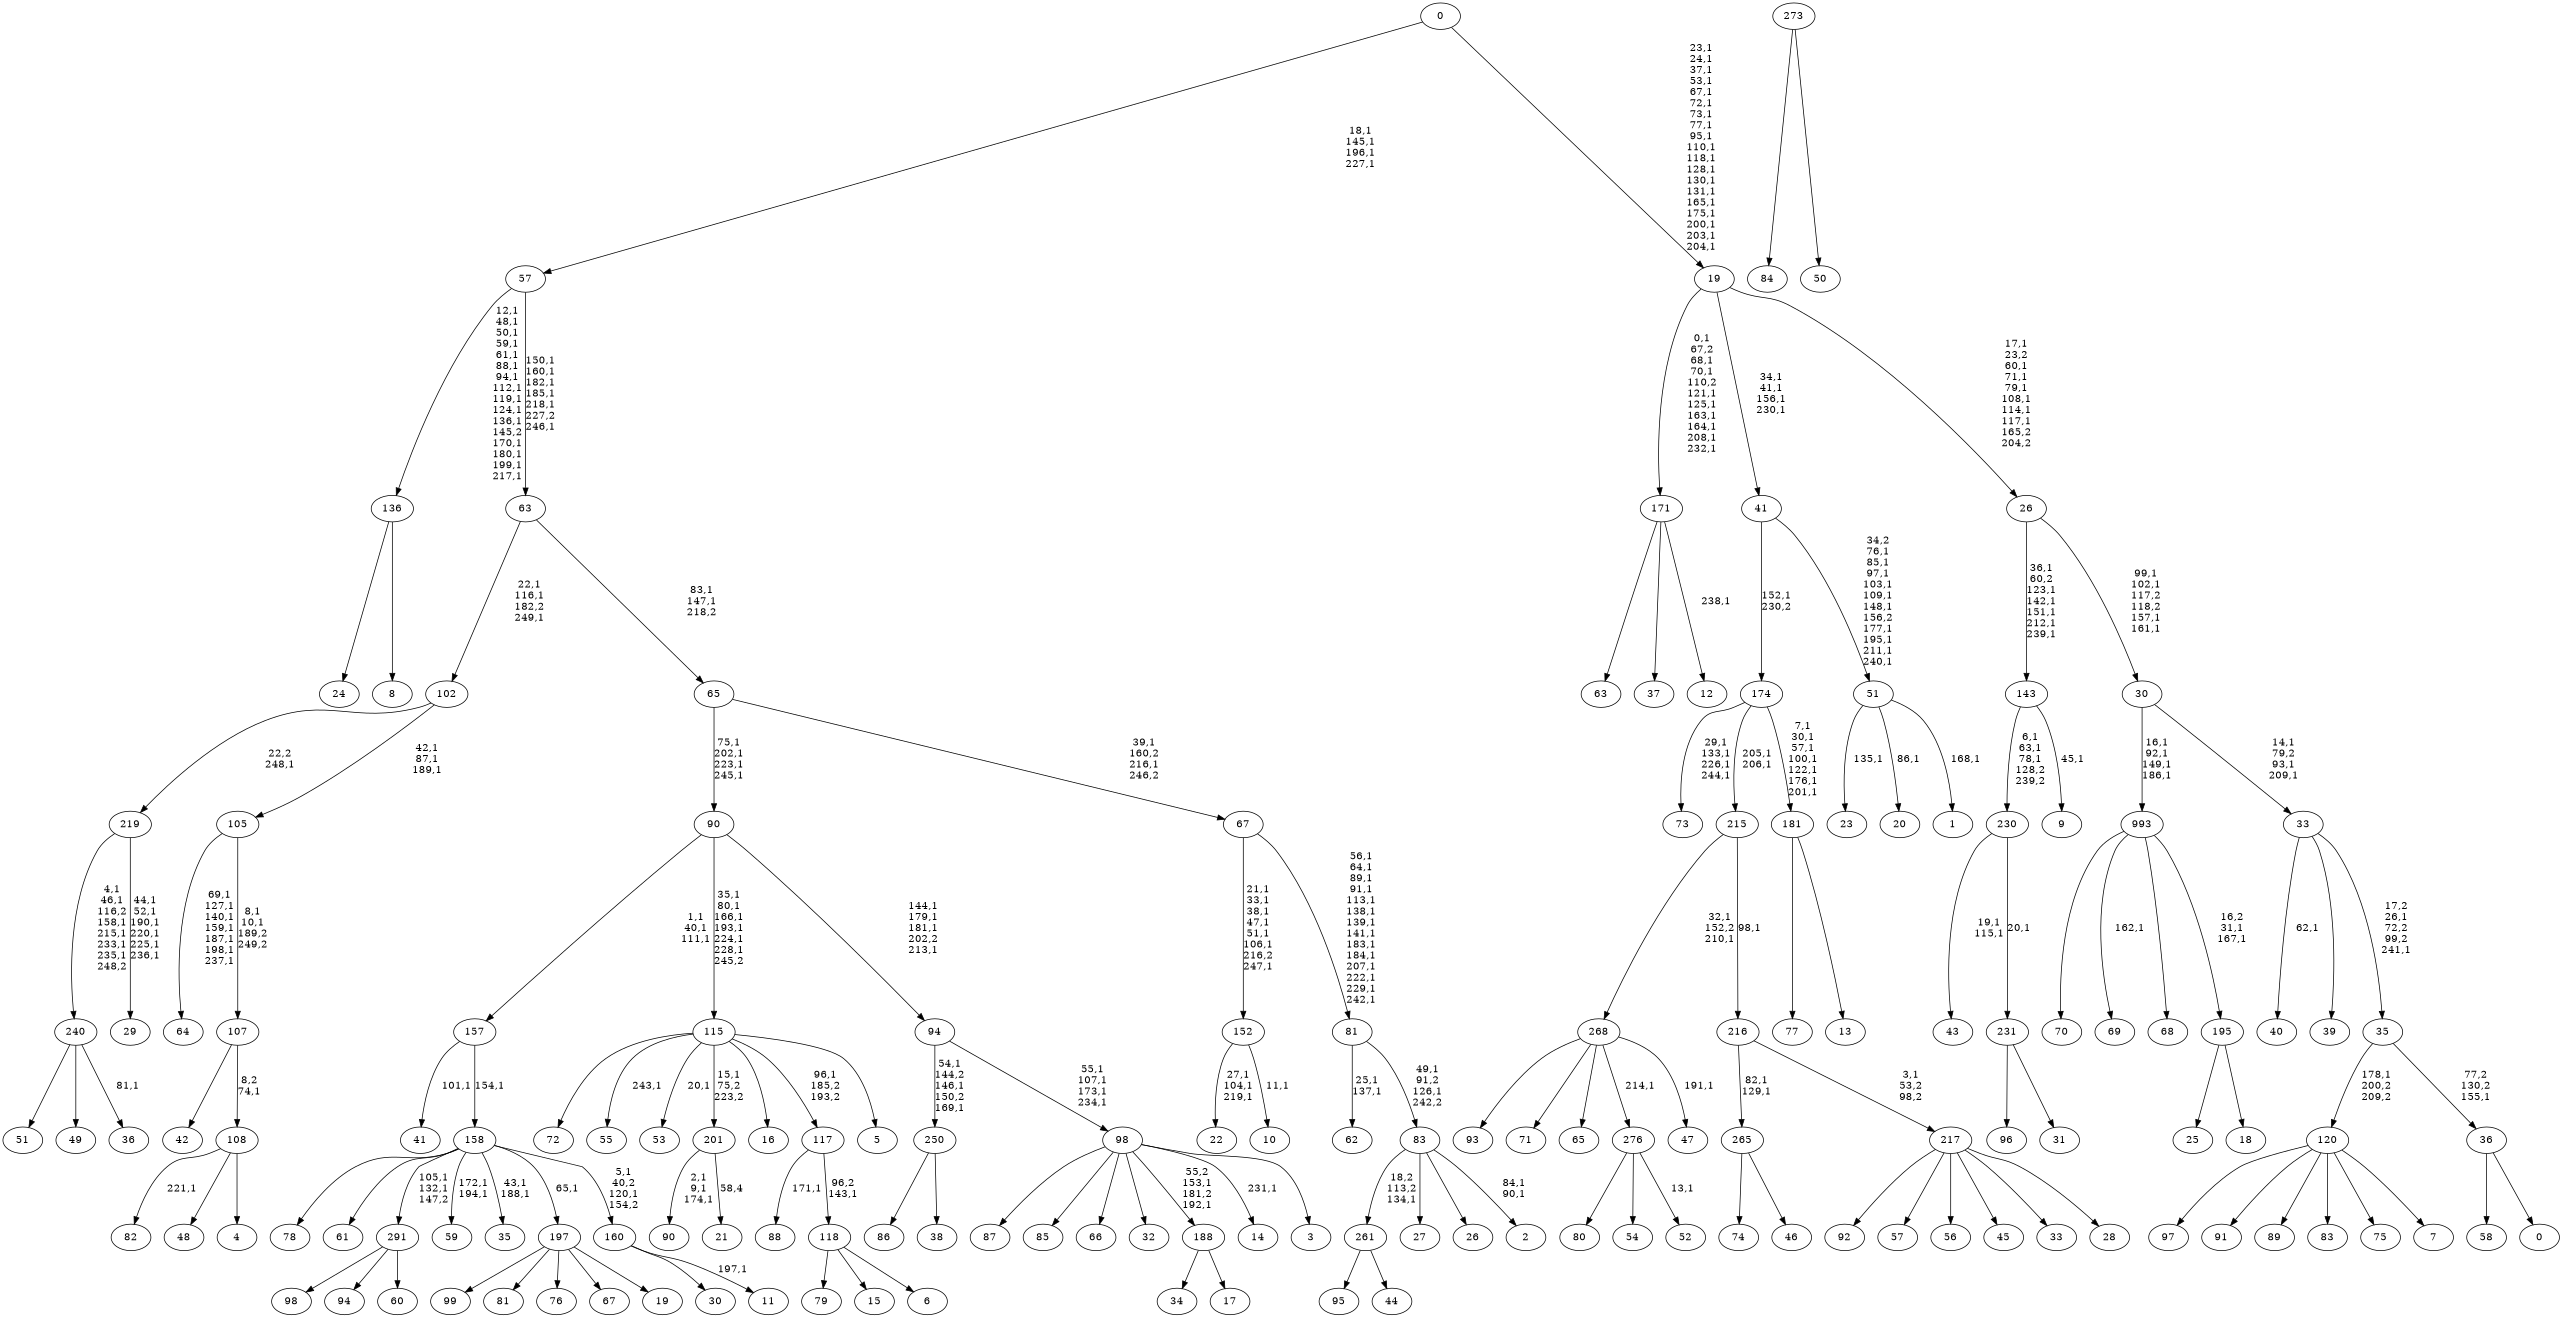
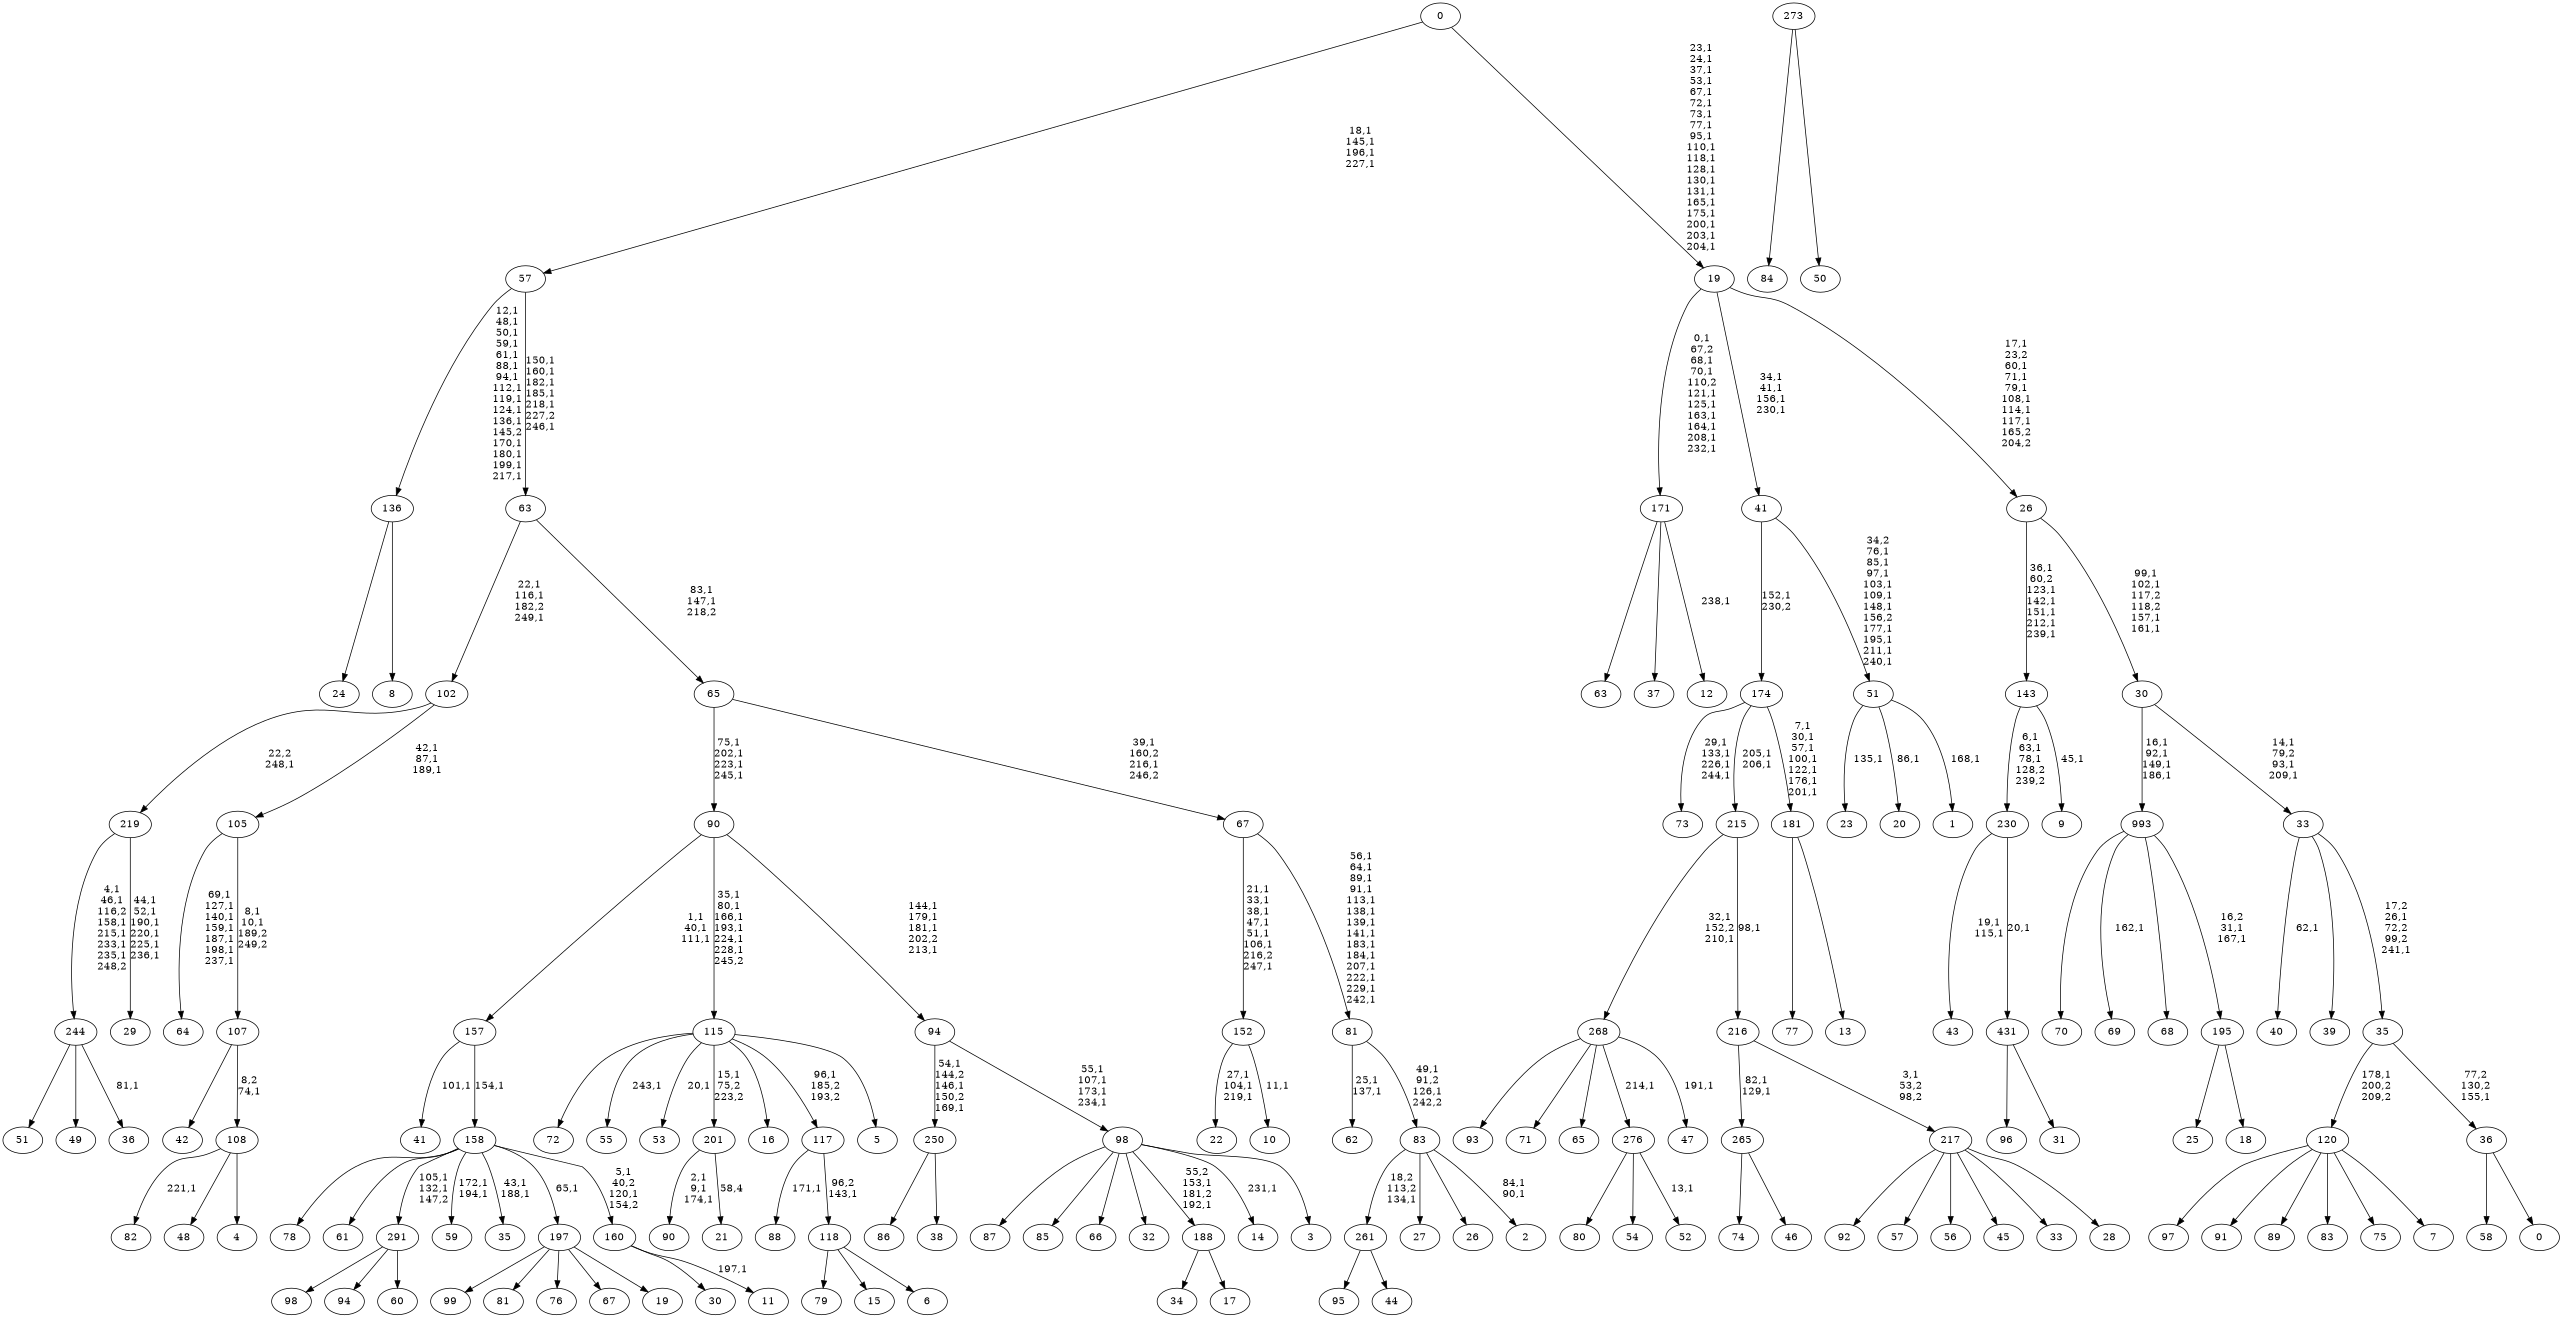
(76, 1032) -> (76, 1032)
(2007, 1032) -> (2007, 1032)
